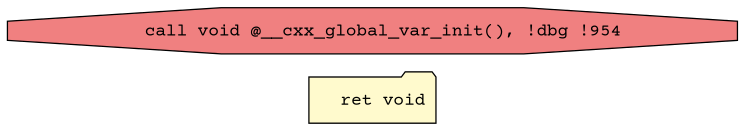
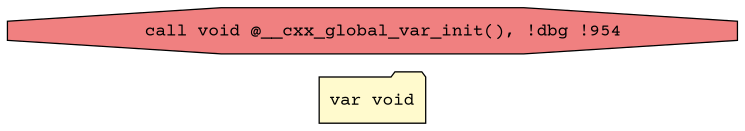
(372, 100) -> (372, 100)
